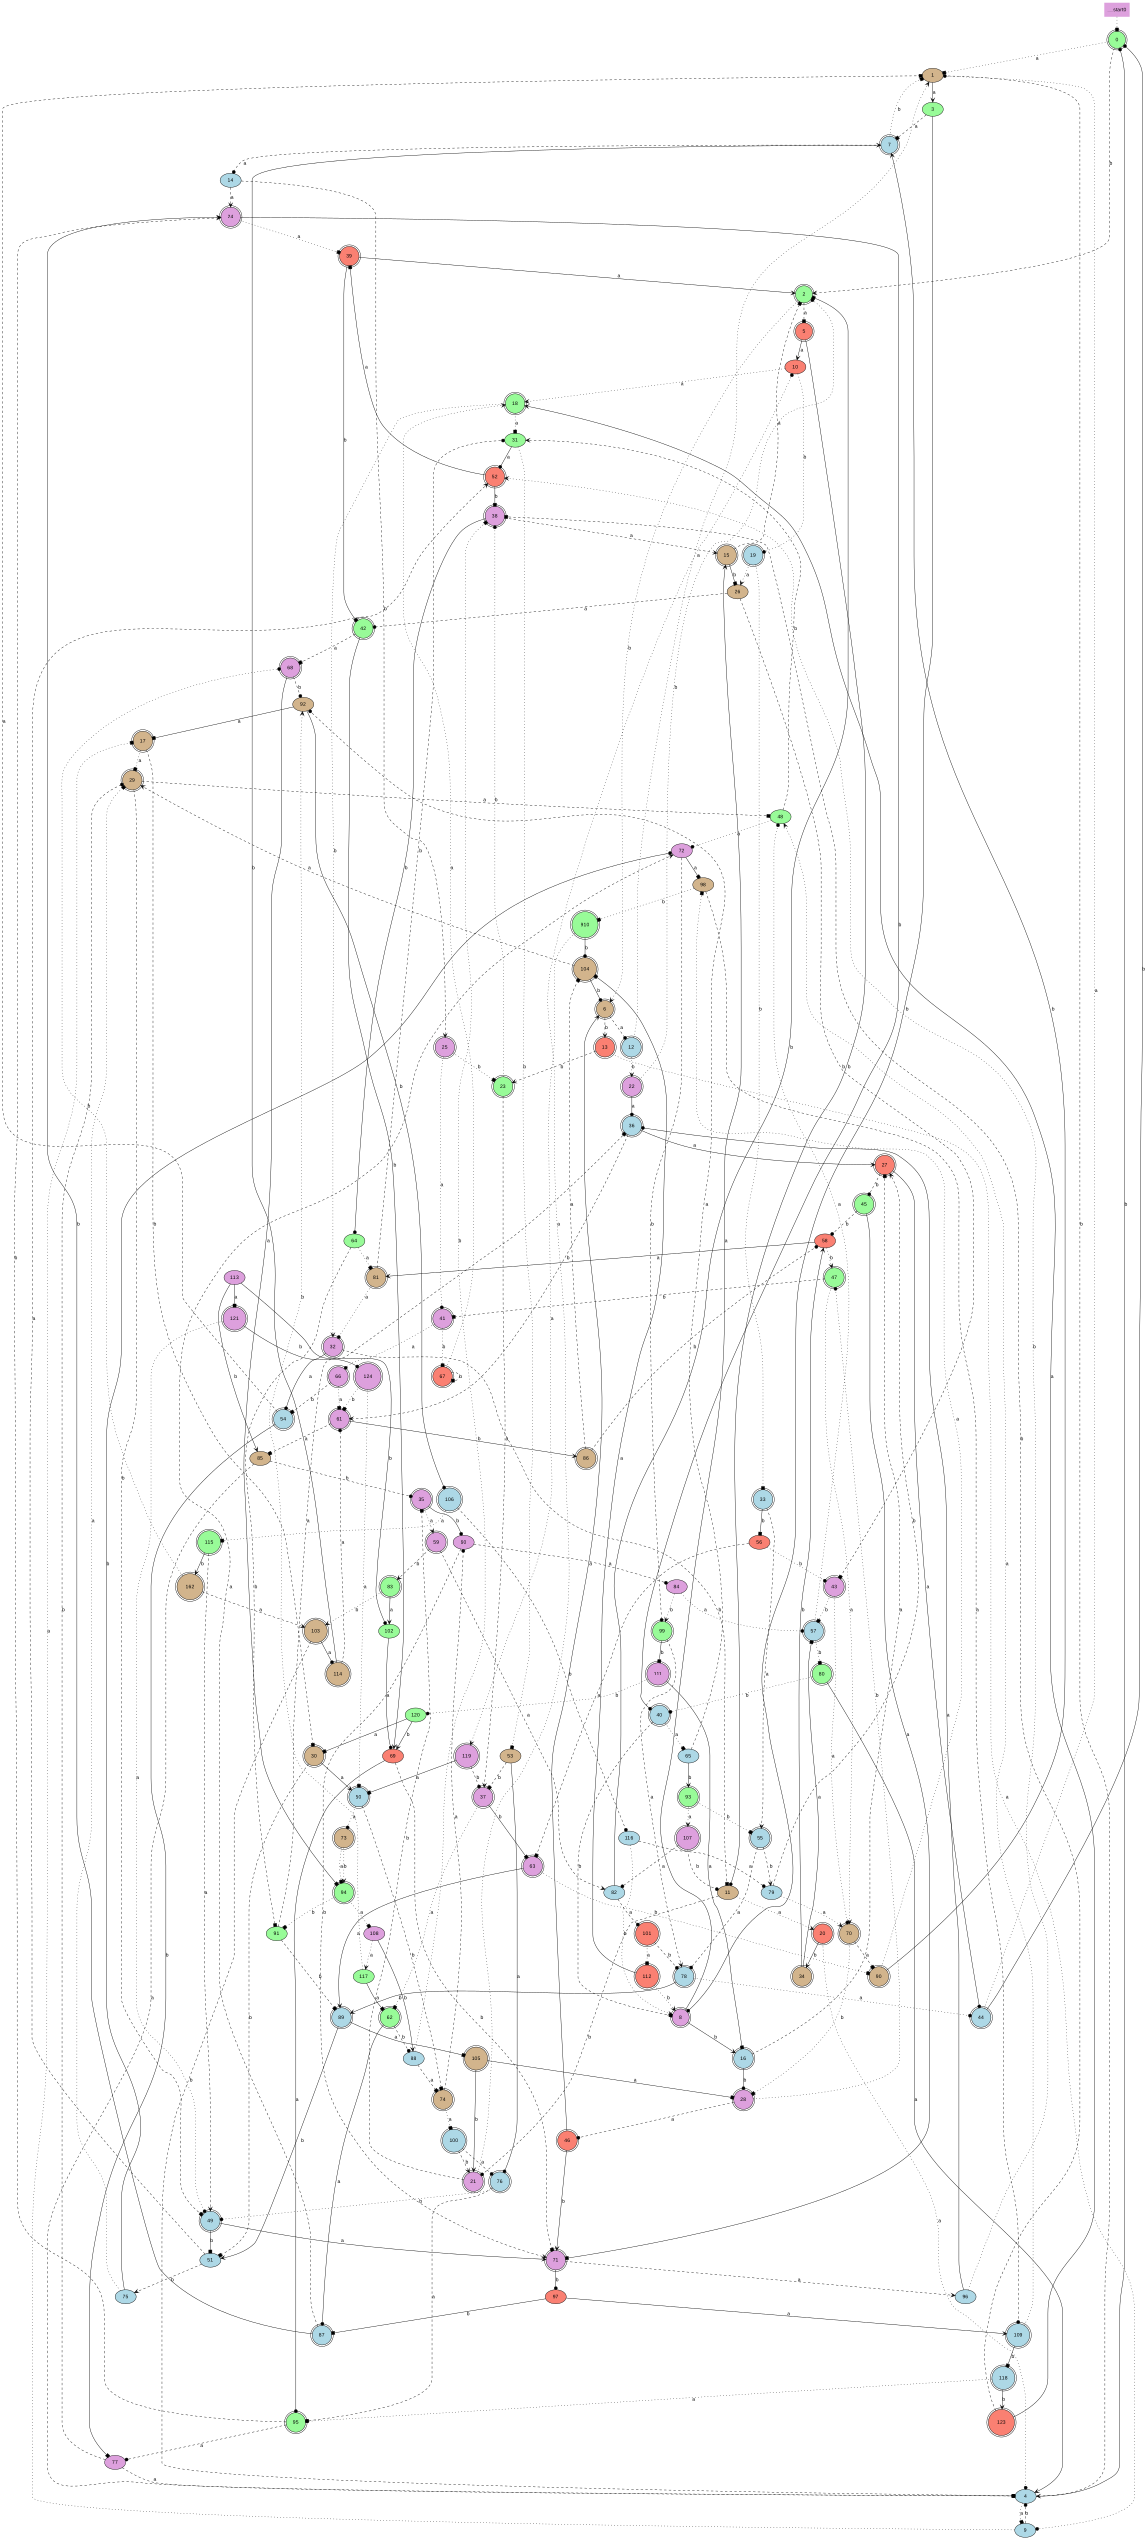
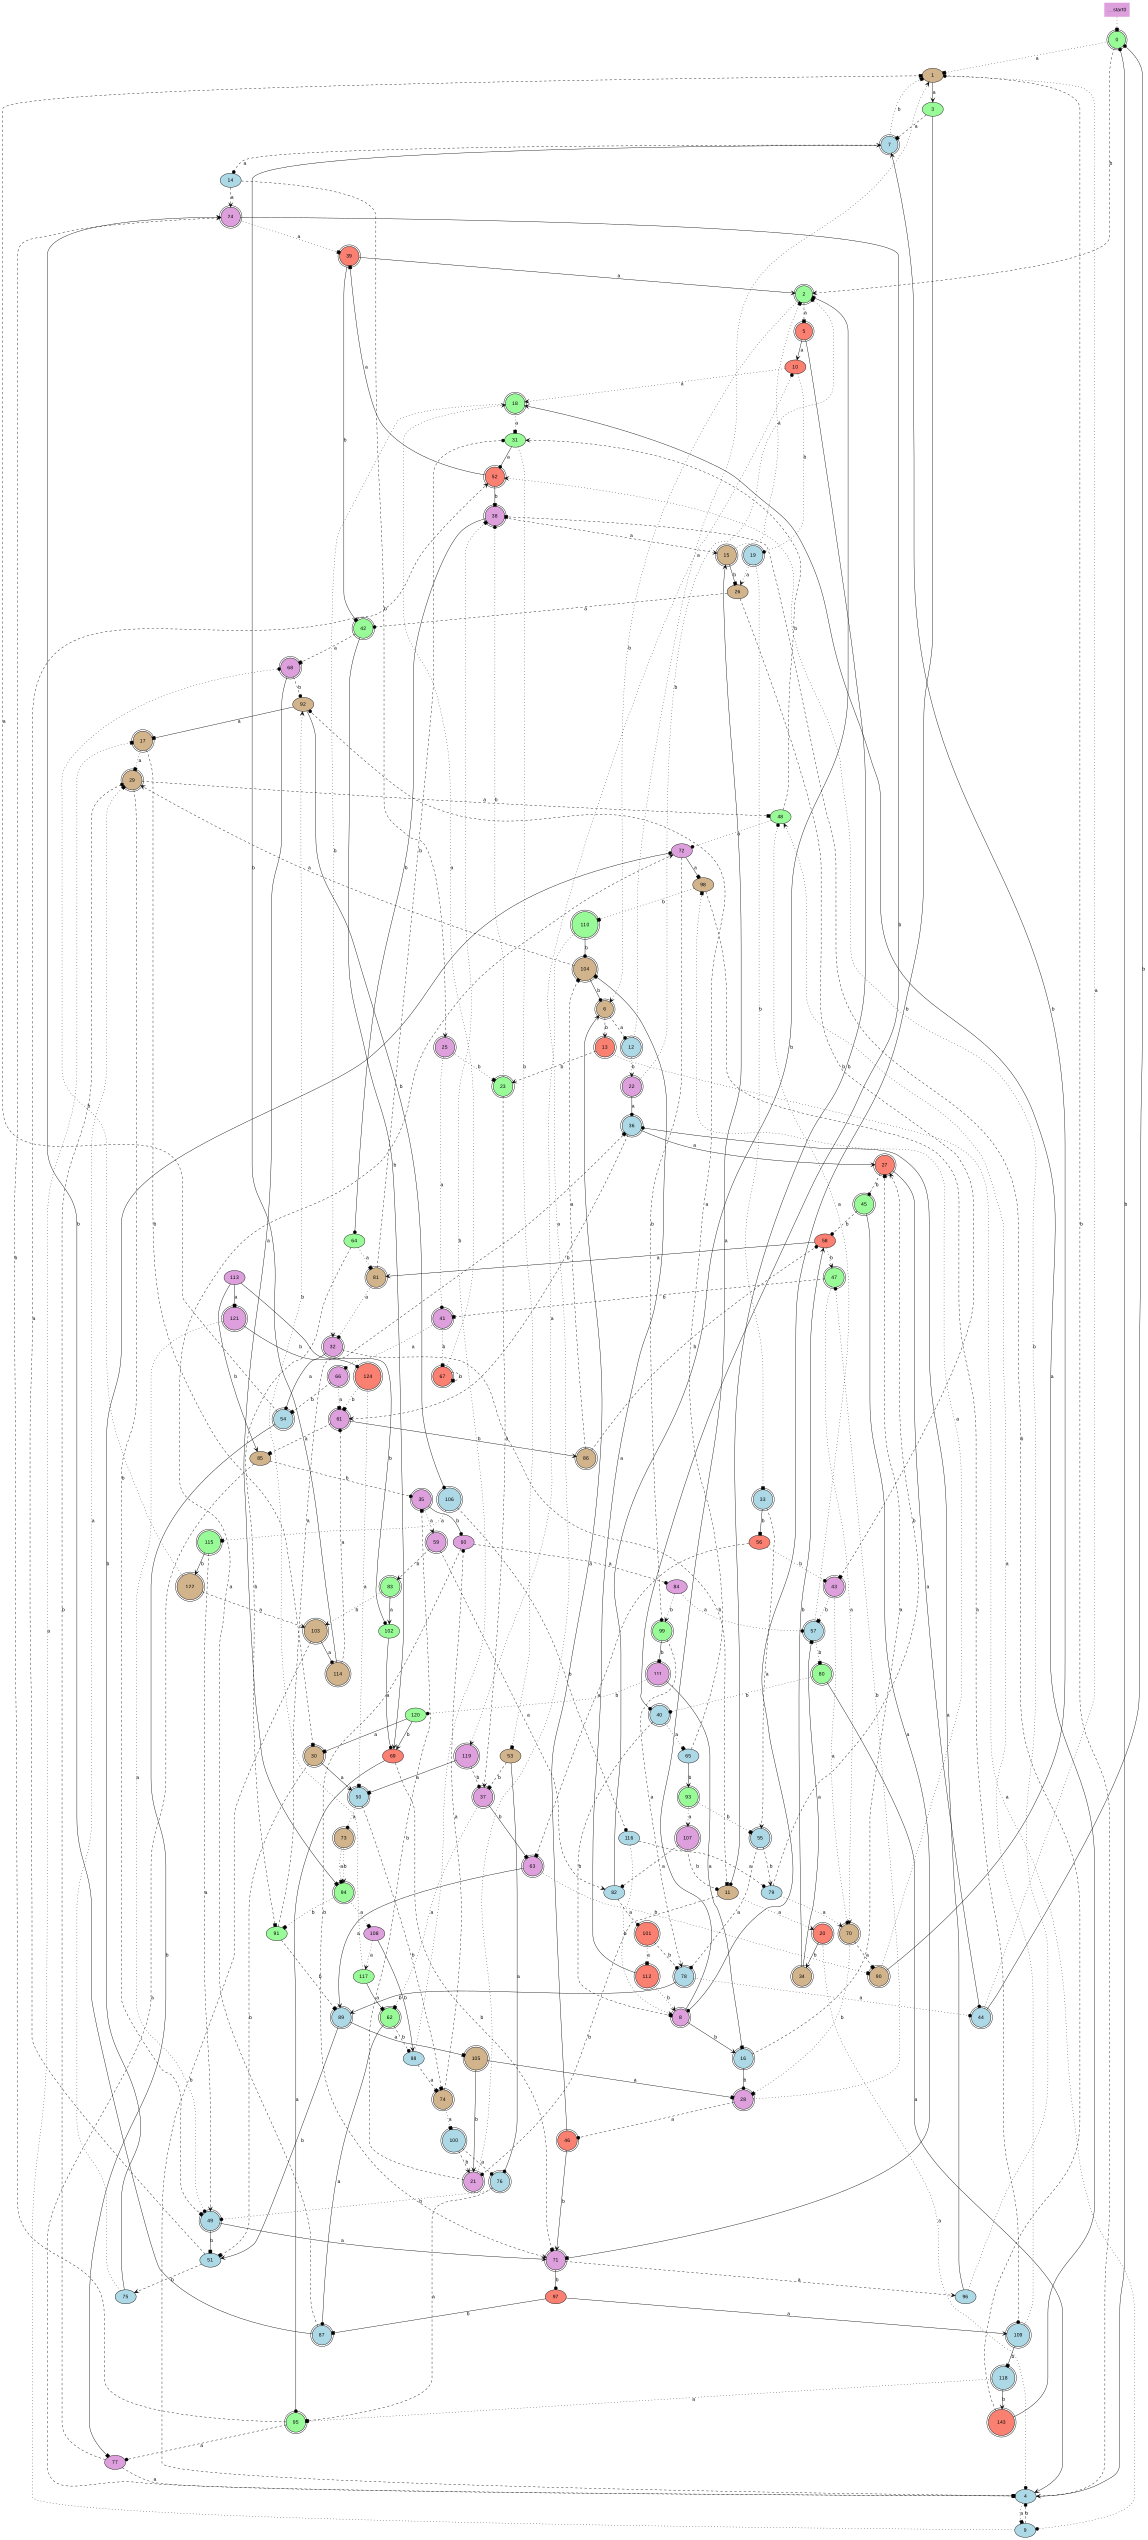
(778, 437) -> (778, 437)
(585, 925) -> (585, 925)
(368, 1377) -> (368, 1377)
(190, 1587) -> (190, 1587)
(1001, 2422) -> (1001, 2422)
